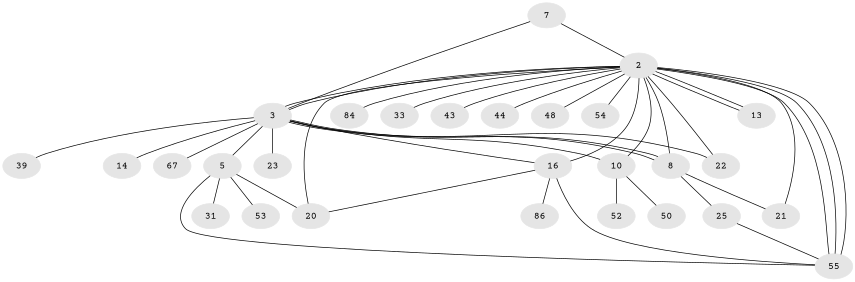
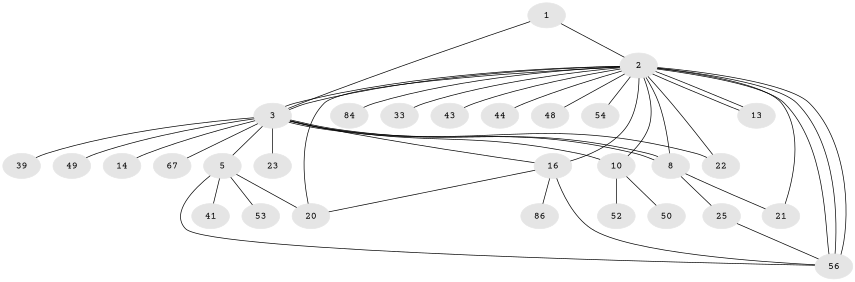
(547, 15) -> (547, 15)
none -> (72, 166)
(211, 216) -> (211, 216)
(834, 266) -> (834, 266)
